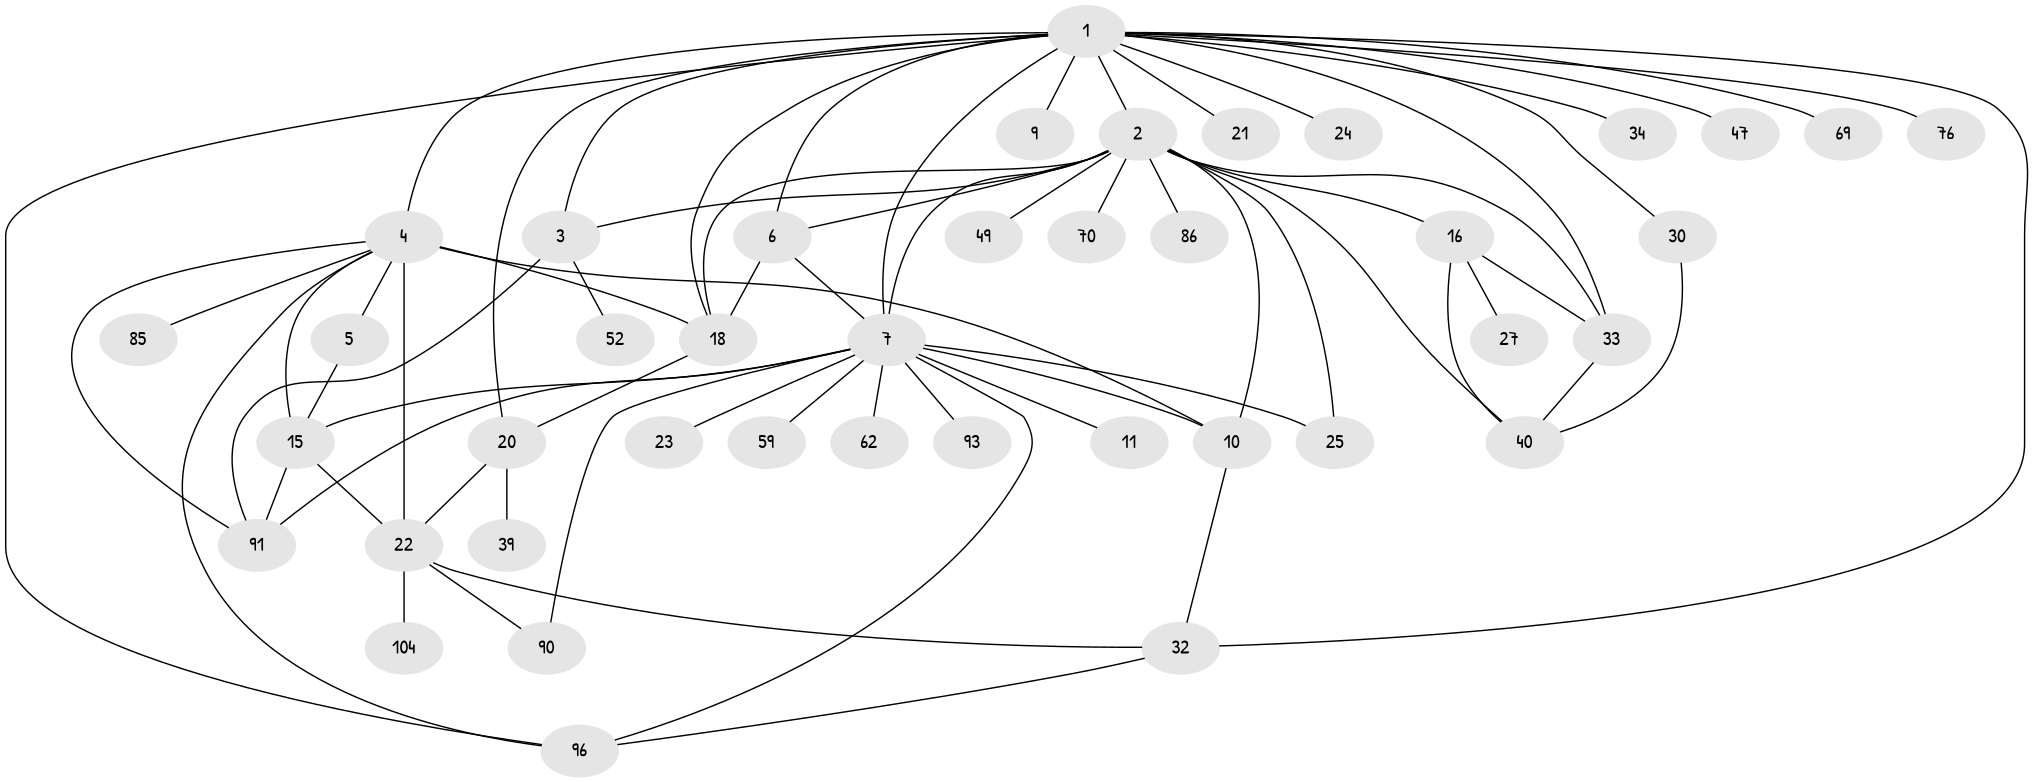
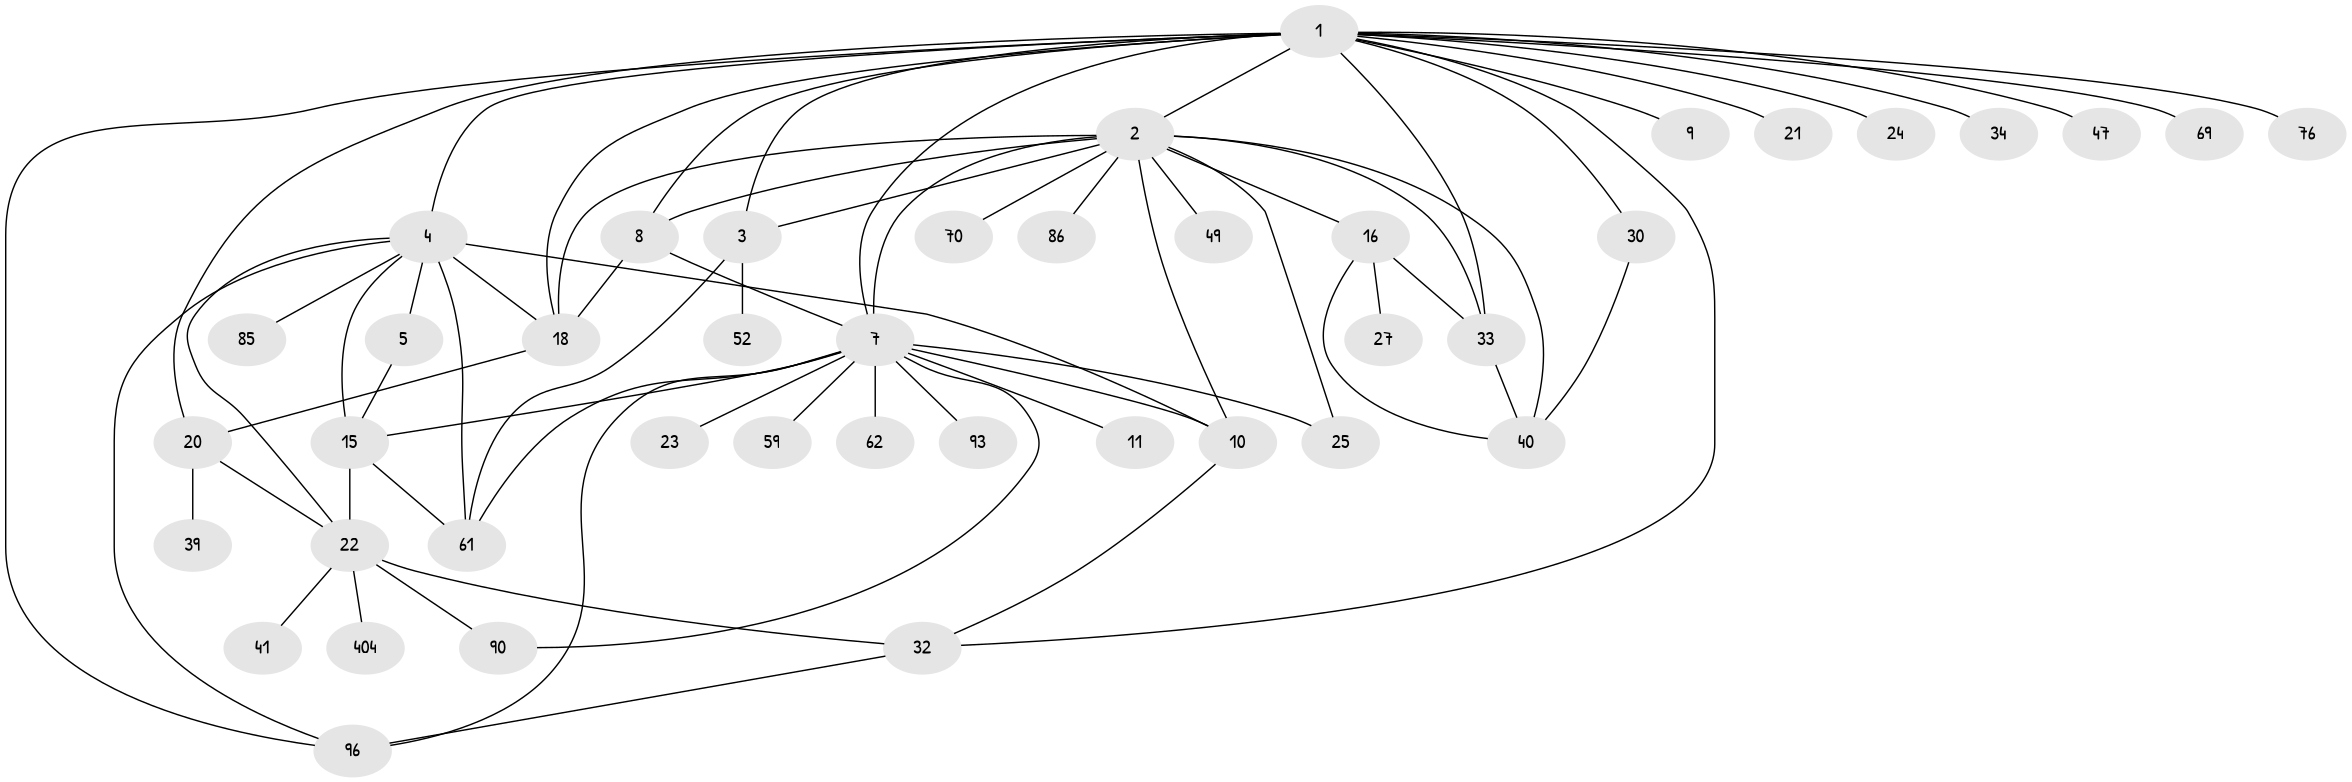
(772, 237) -> (640, 237)
(257, 545) -> (467, 545)
none -> (263, 648)
(404, 648) -> (366, 648)
